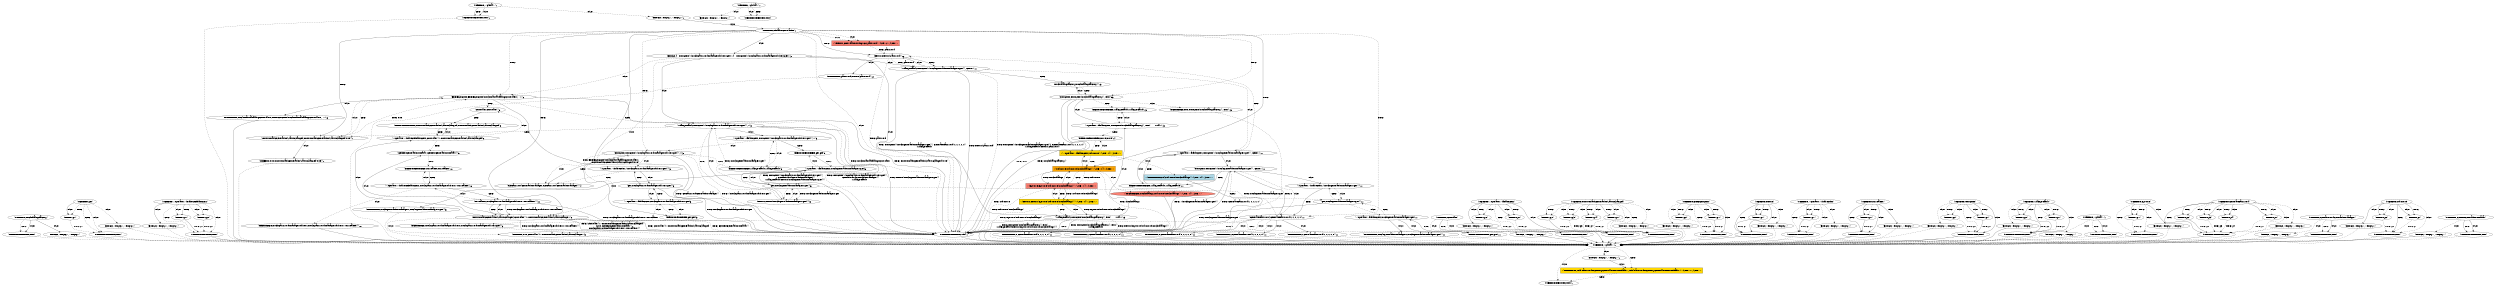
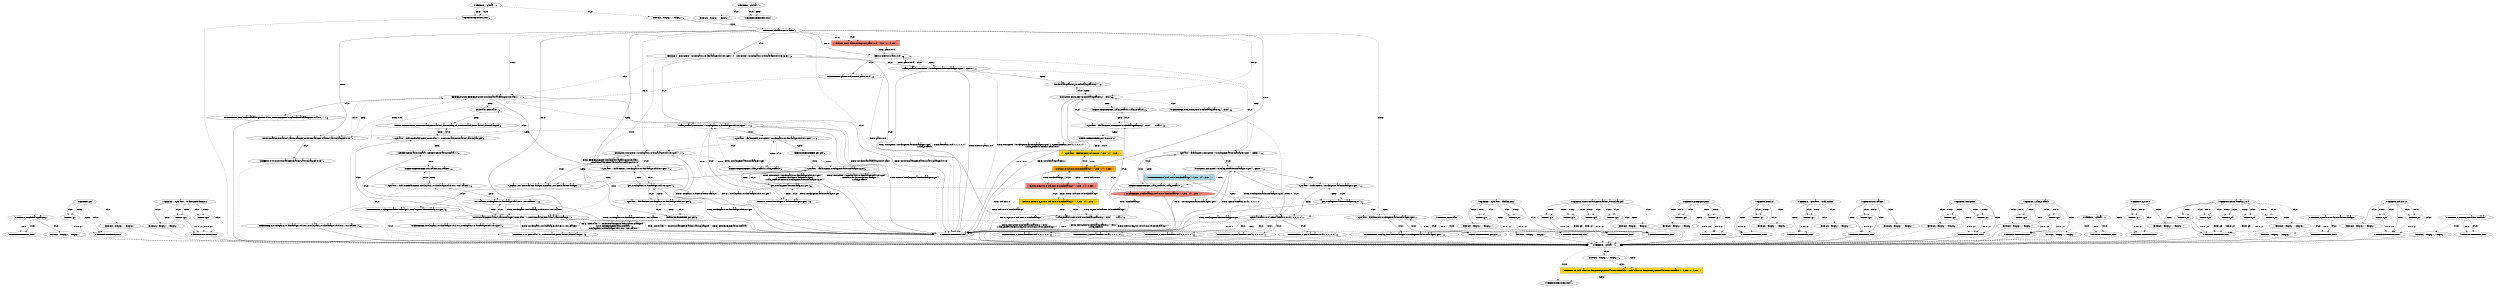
(1142, 103) -> (1153, 102)
none -> (2250, 217)
